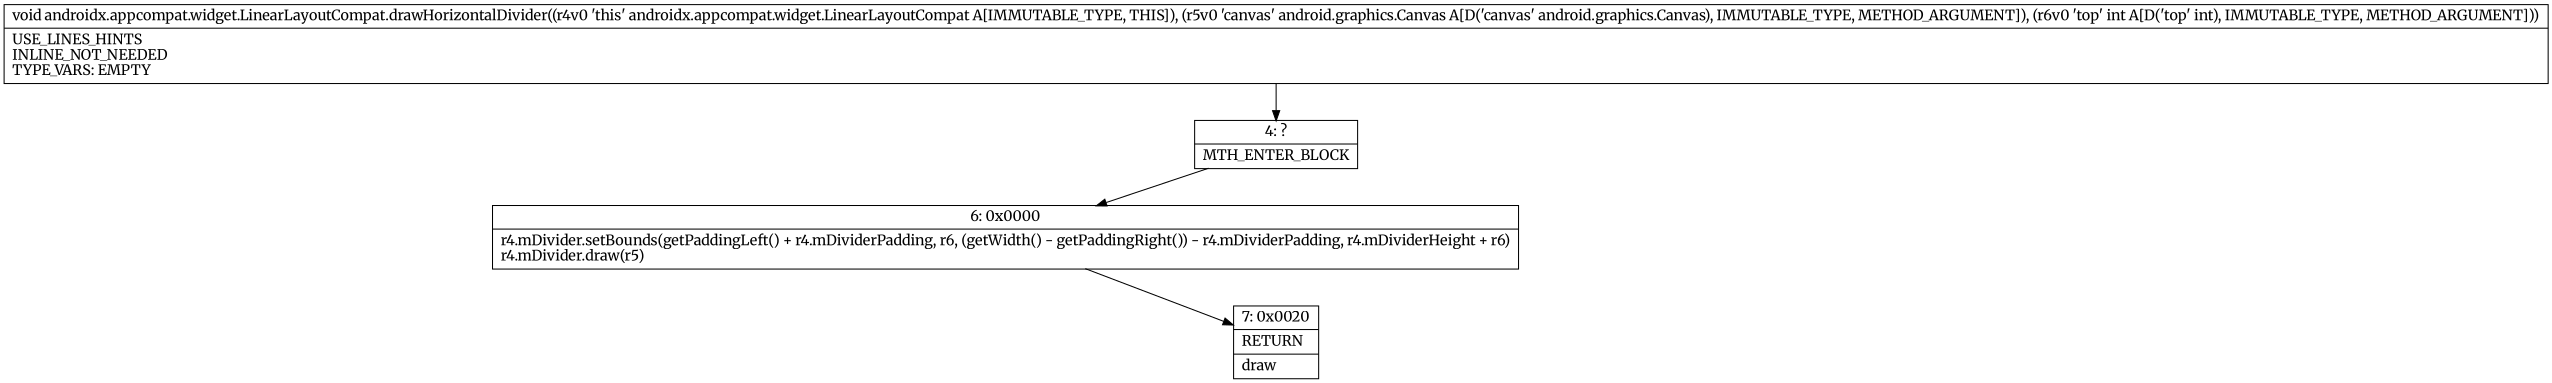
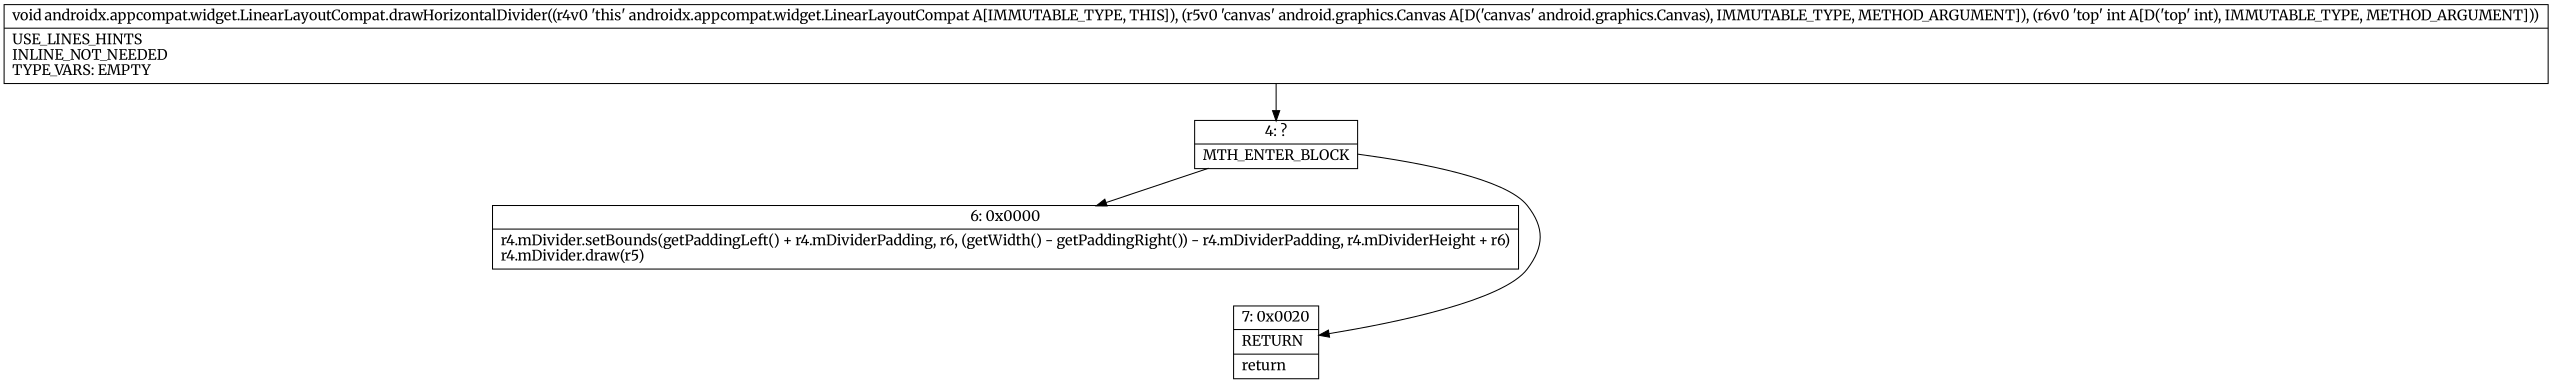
(1155, 295) -> (1537, 252)
(1259, 366) -> (1264, 366)
